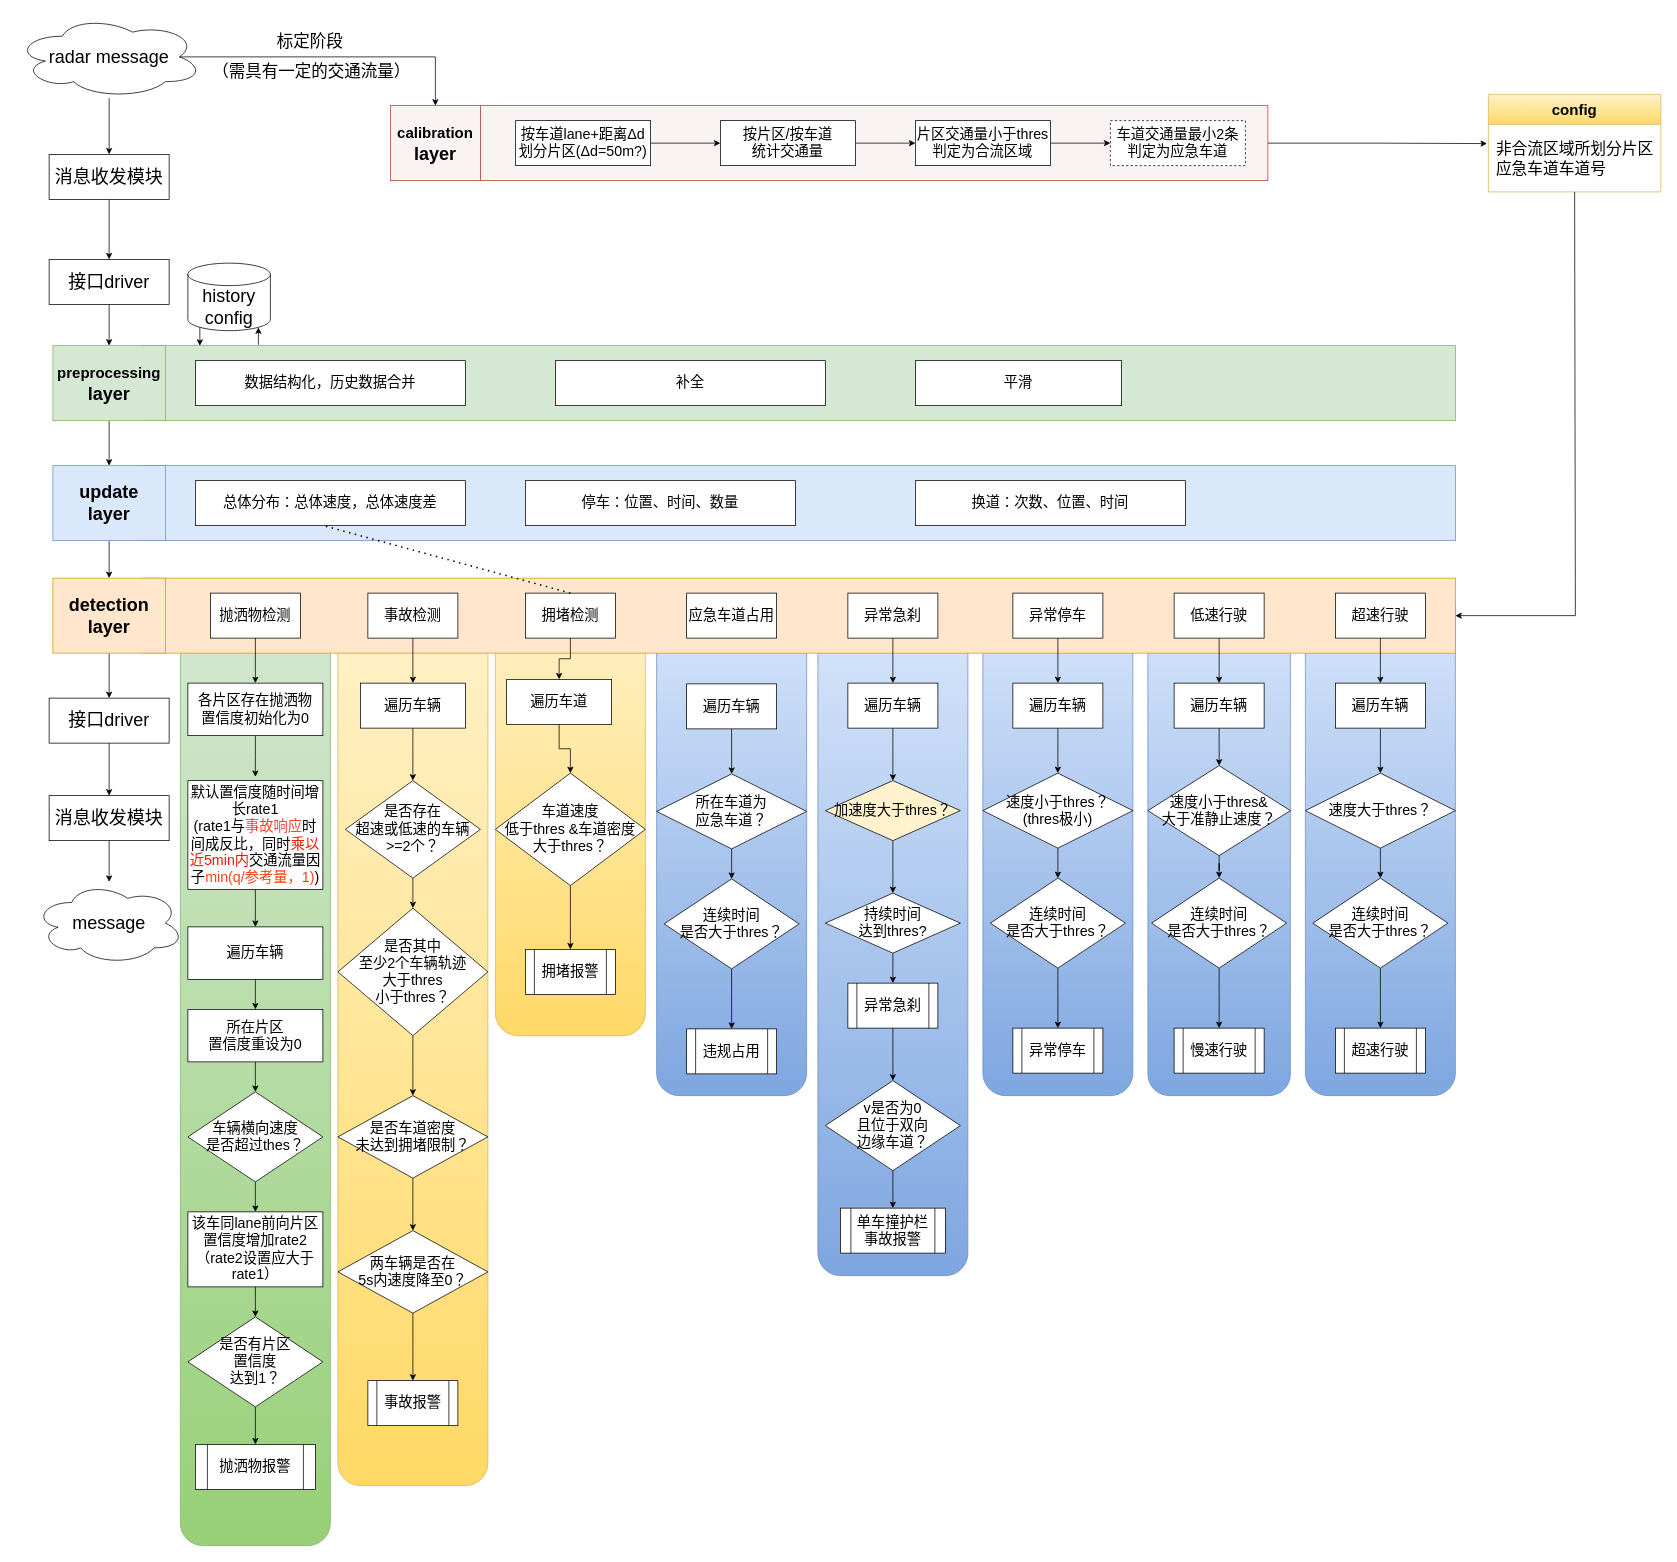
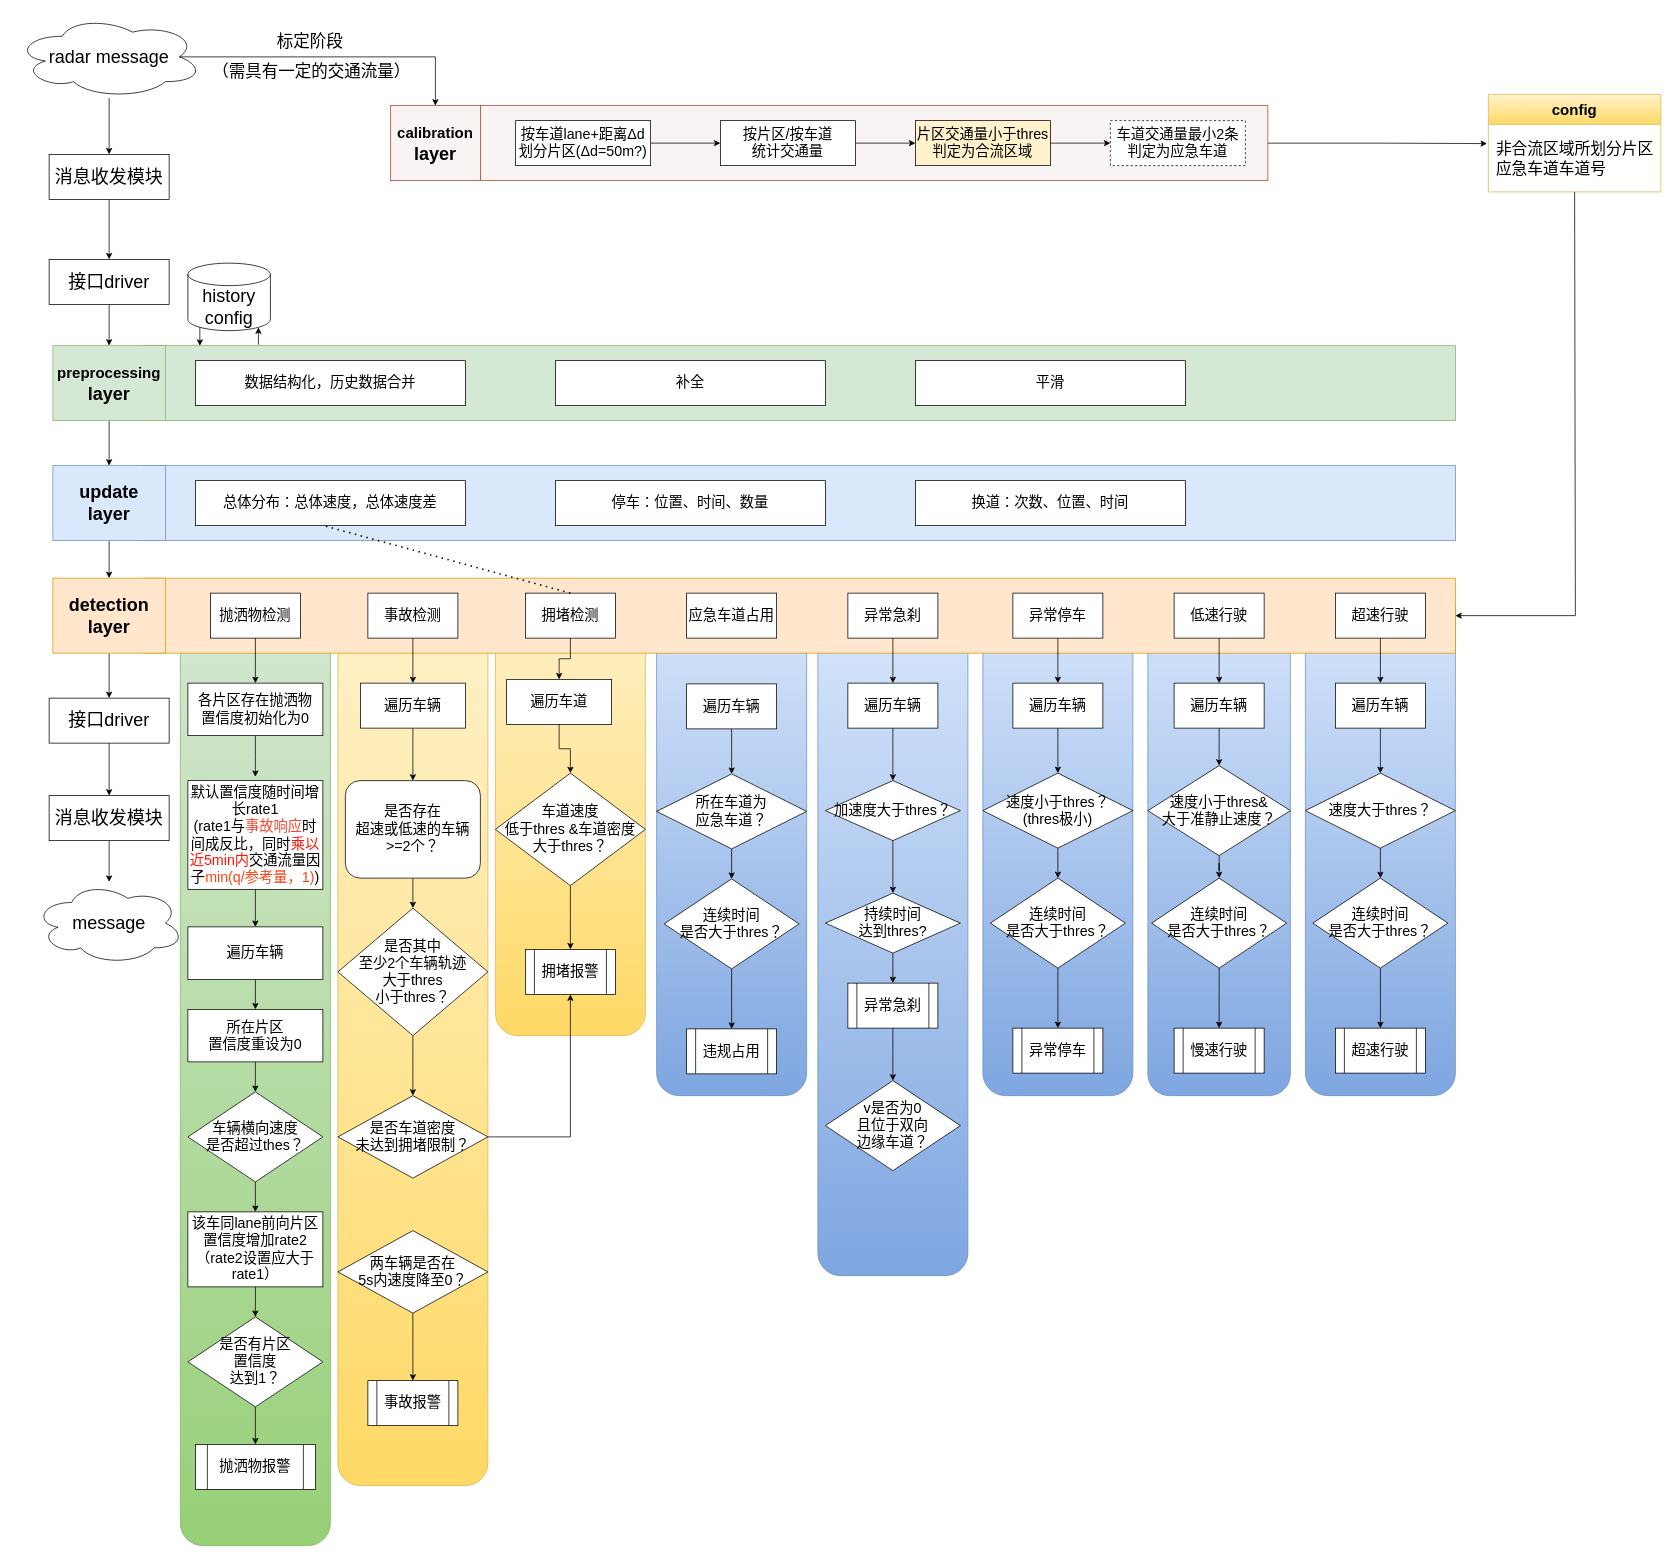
(983, 143) -> (983, 143)
(1019, 383) -> (1050, 383)
(660, 503) -> (690, 503)
(893, 810) -> (893, 810)
(413, 829) -> (413, 829)
(893, 1201) -> none
(413, 1224) -> (570, 1069)
(893, 1230) -> none
